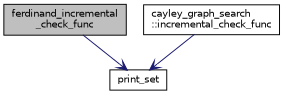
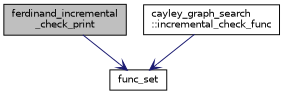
(65, 20) -> (65, 20)
(138, 80) -> (138, 80)
